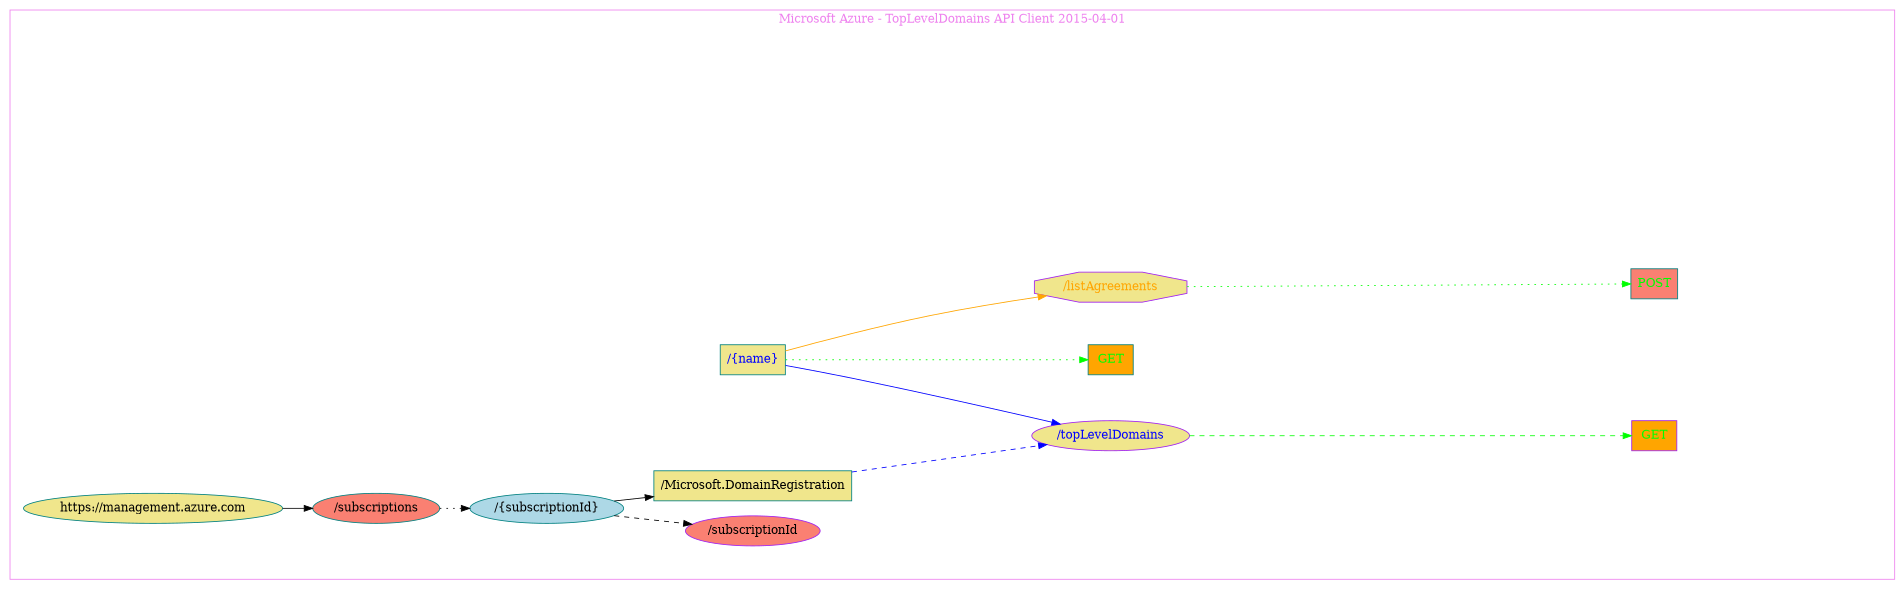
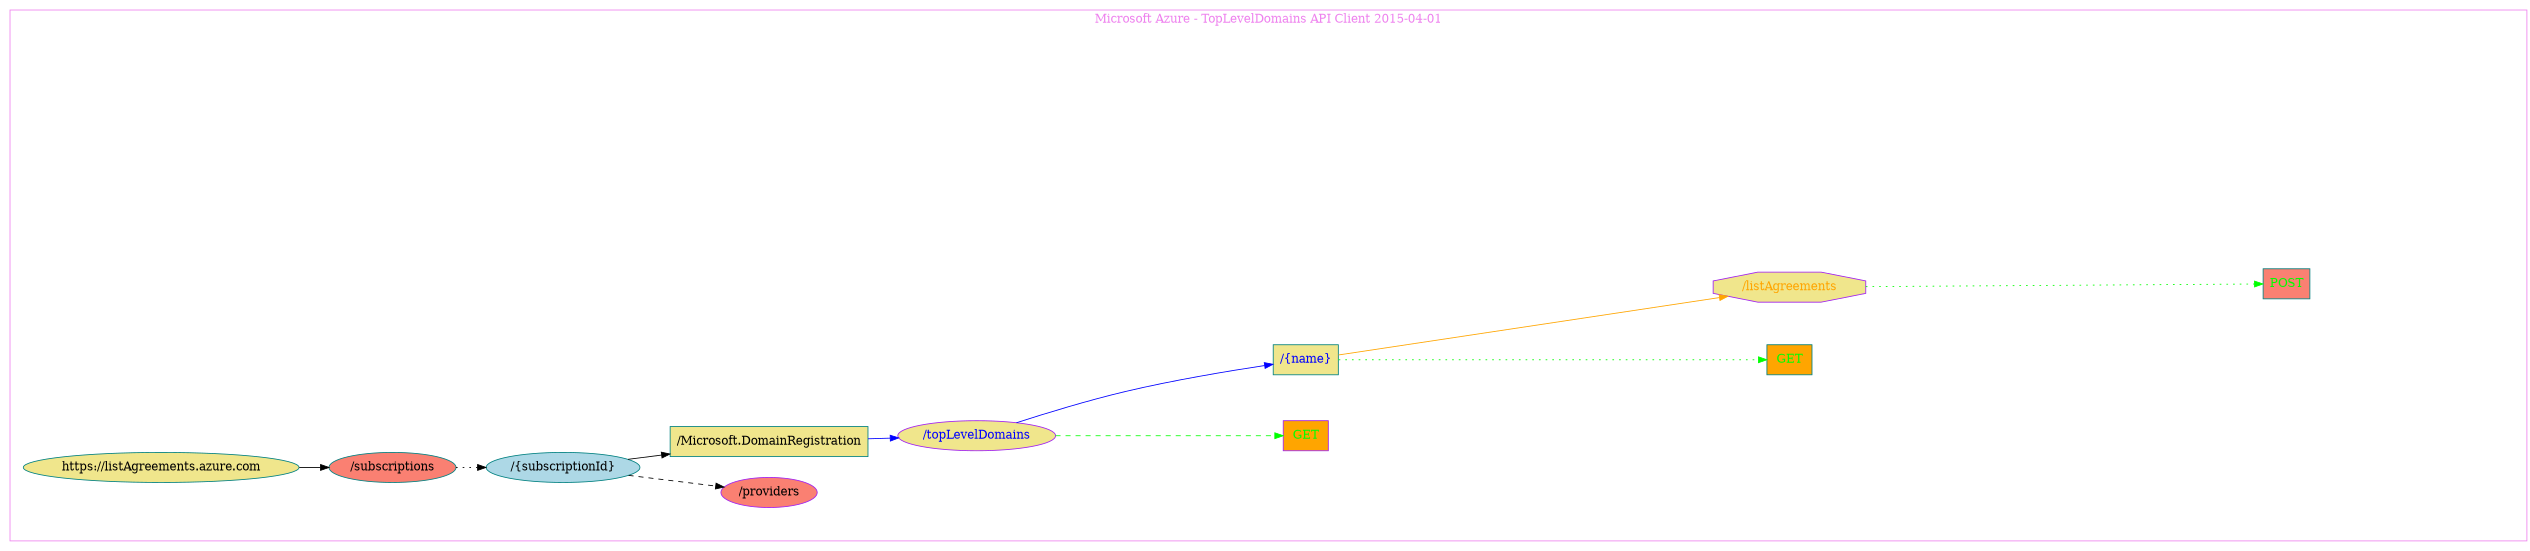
(926, 394) -> (1139, 388)
(945, 459) -> (879, 438)
(153, 508) -> (161, 467)
(753, 531) -> (769, 492)
